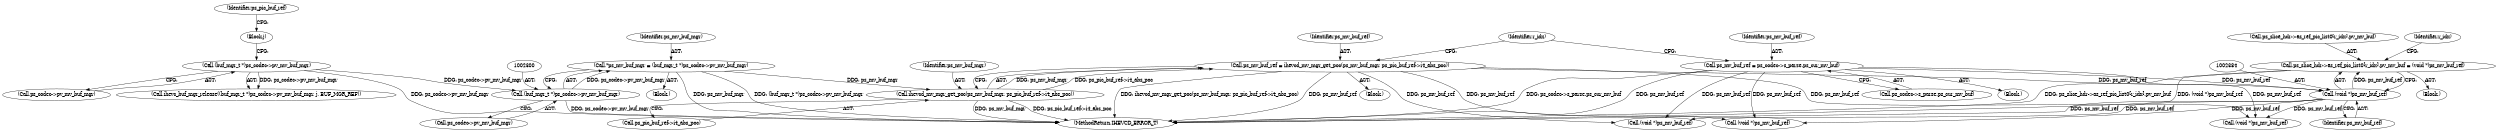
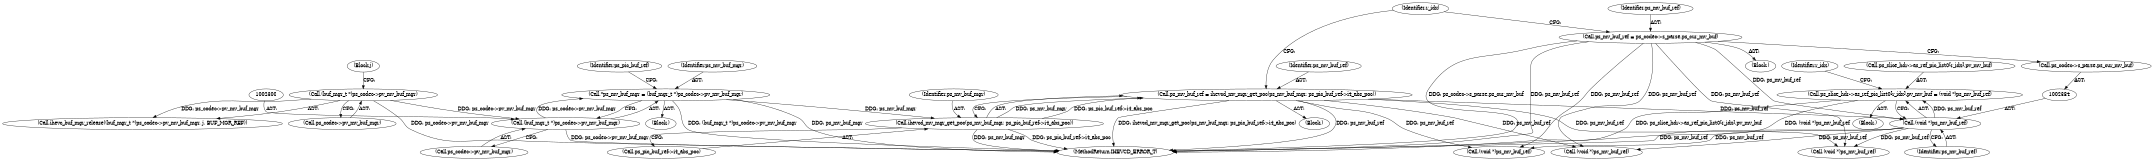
(257, 21) -> (641, 80)
(1874, 78) -> (2074, 79)
